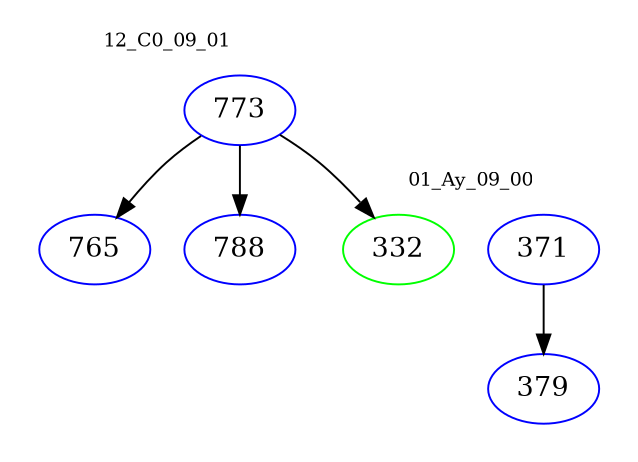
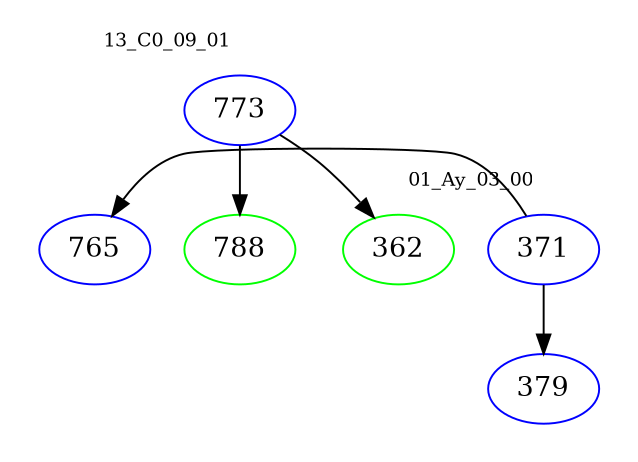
(167, 42) -> (167, 42)
(162, 166) -> (329, 149)
(471, 181) -> (471, 181)
(240, 250) -> (240, 250)
(399, 250) -> (399, 250)
